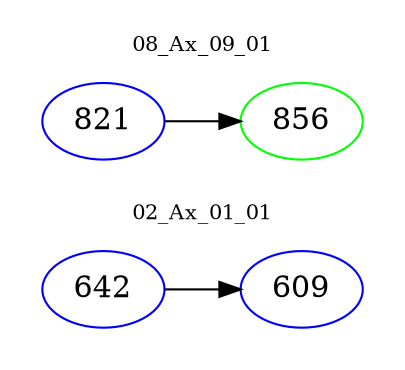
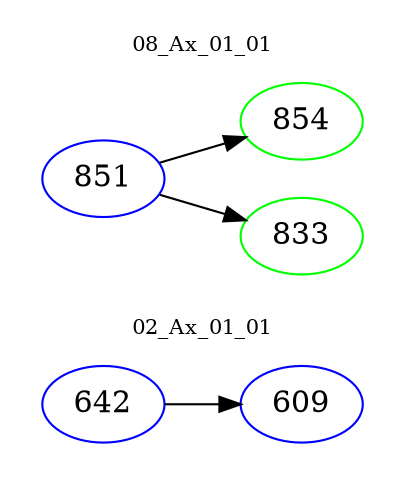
(203, 46) -> (203, 46)
(103, 121) -> (103, 179)
(302, 121) -> (302, 121)
none -> (302, 236)
